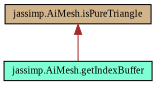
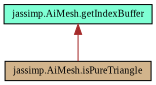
(78, 48) -> (78, 48)
